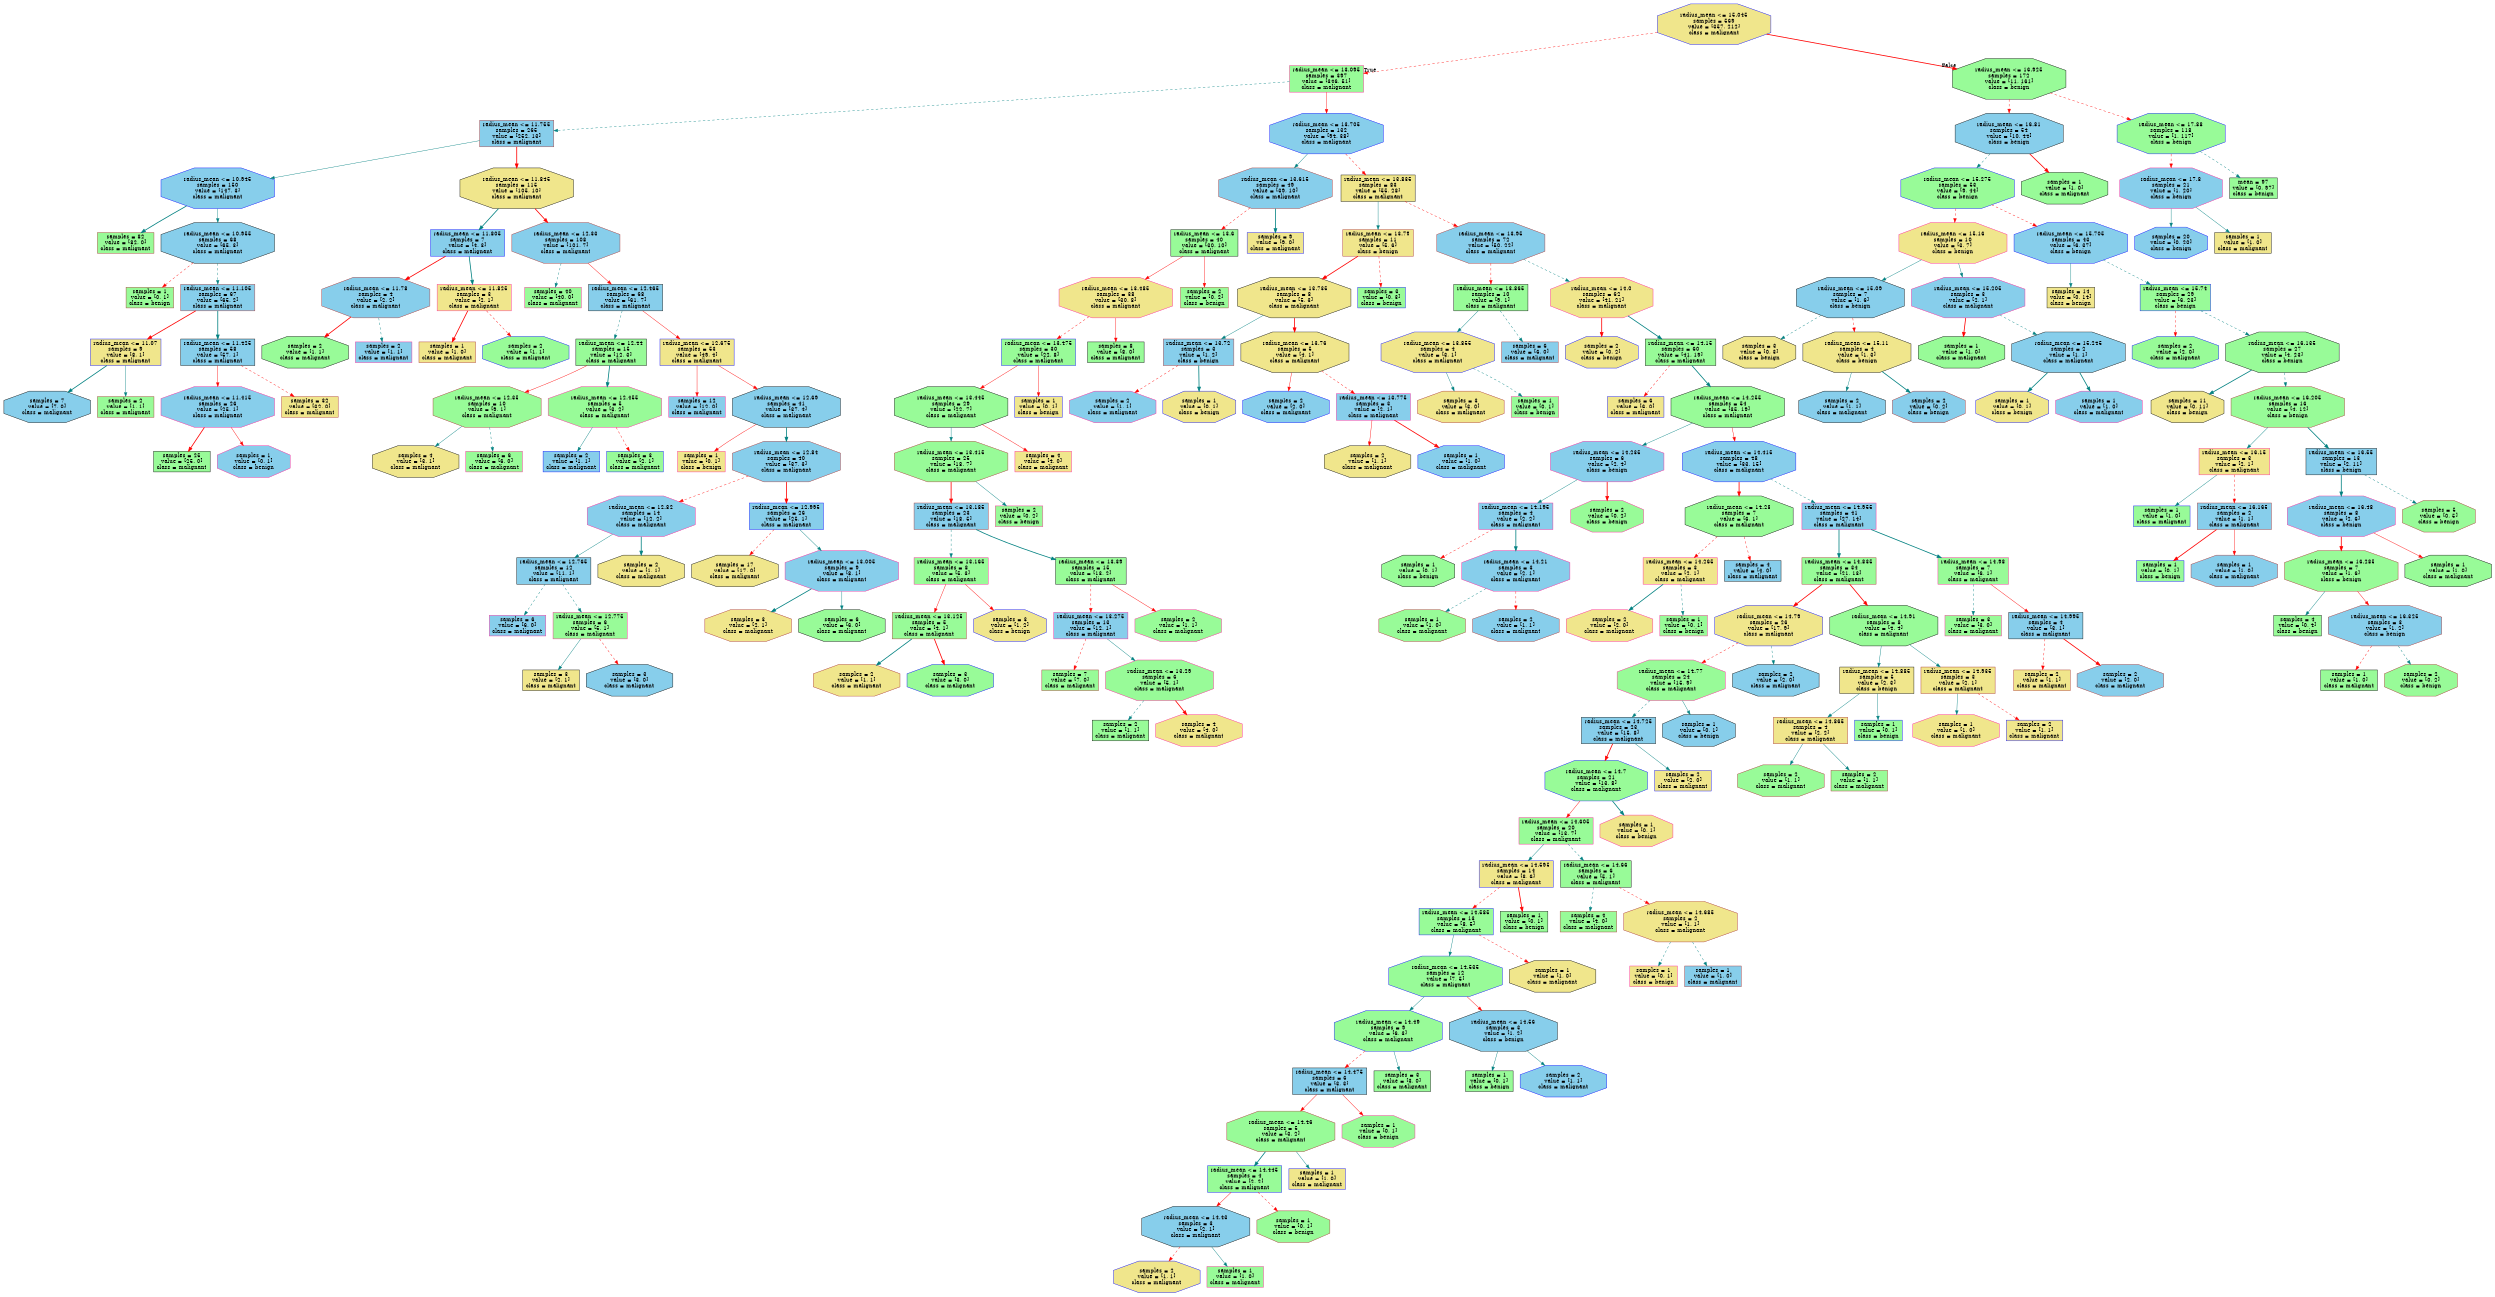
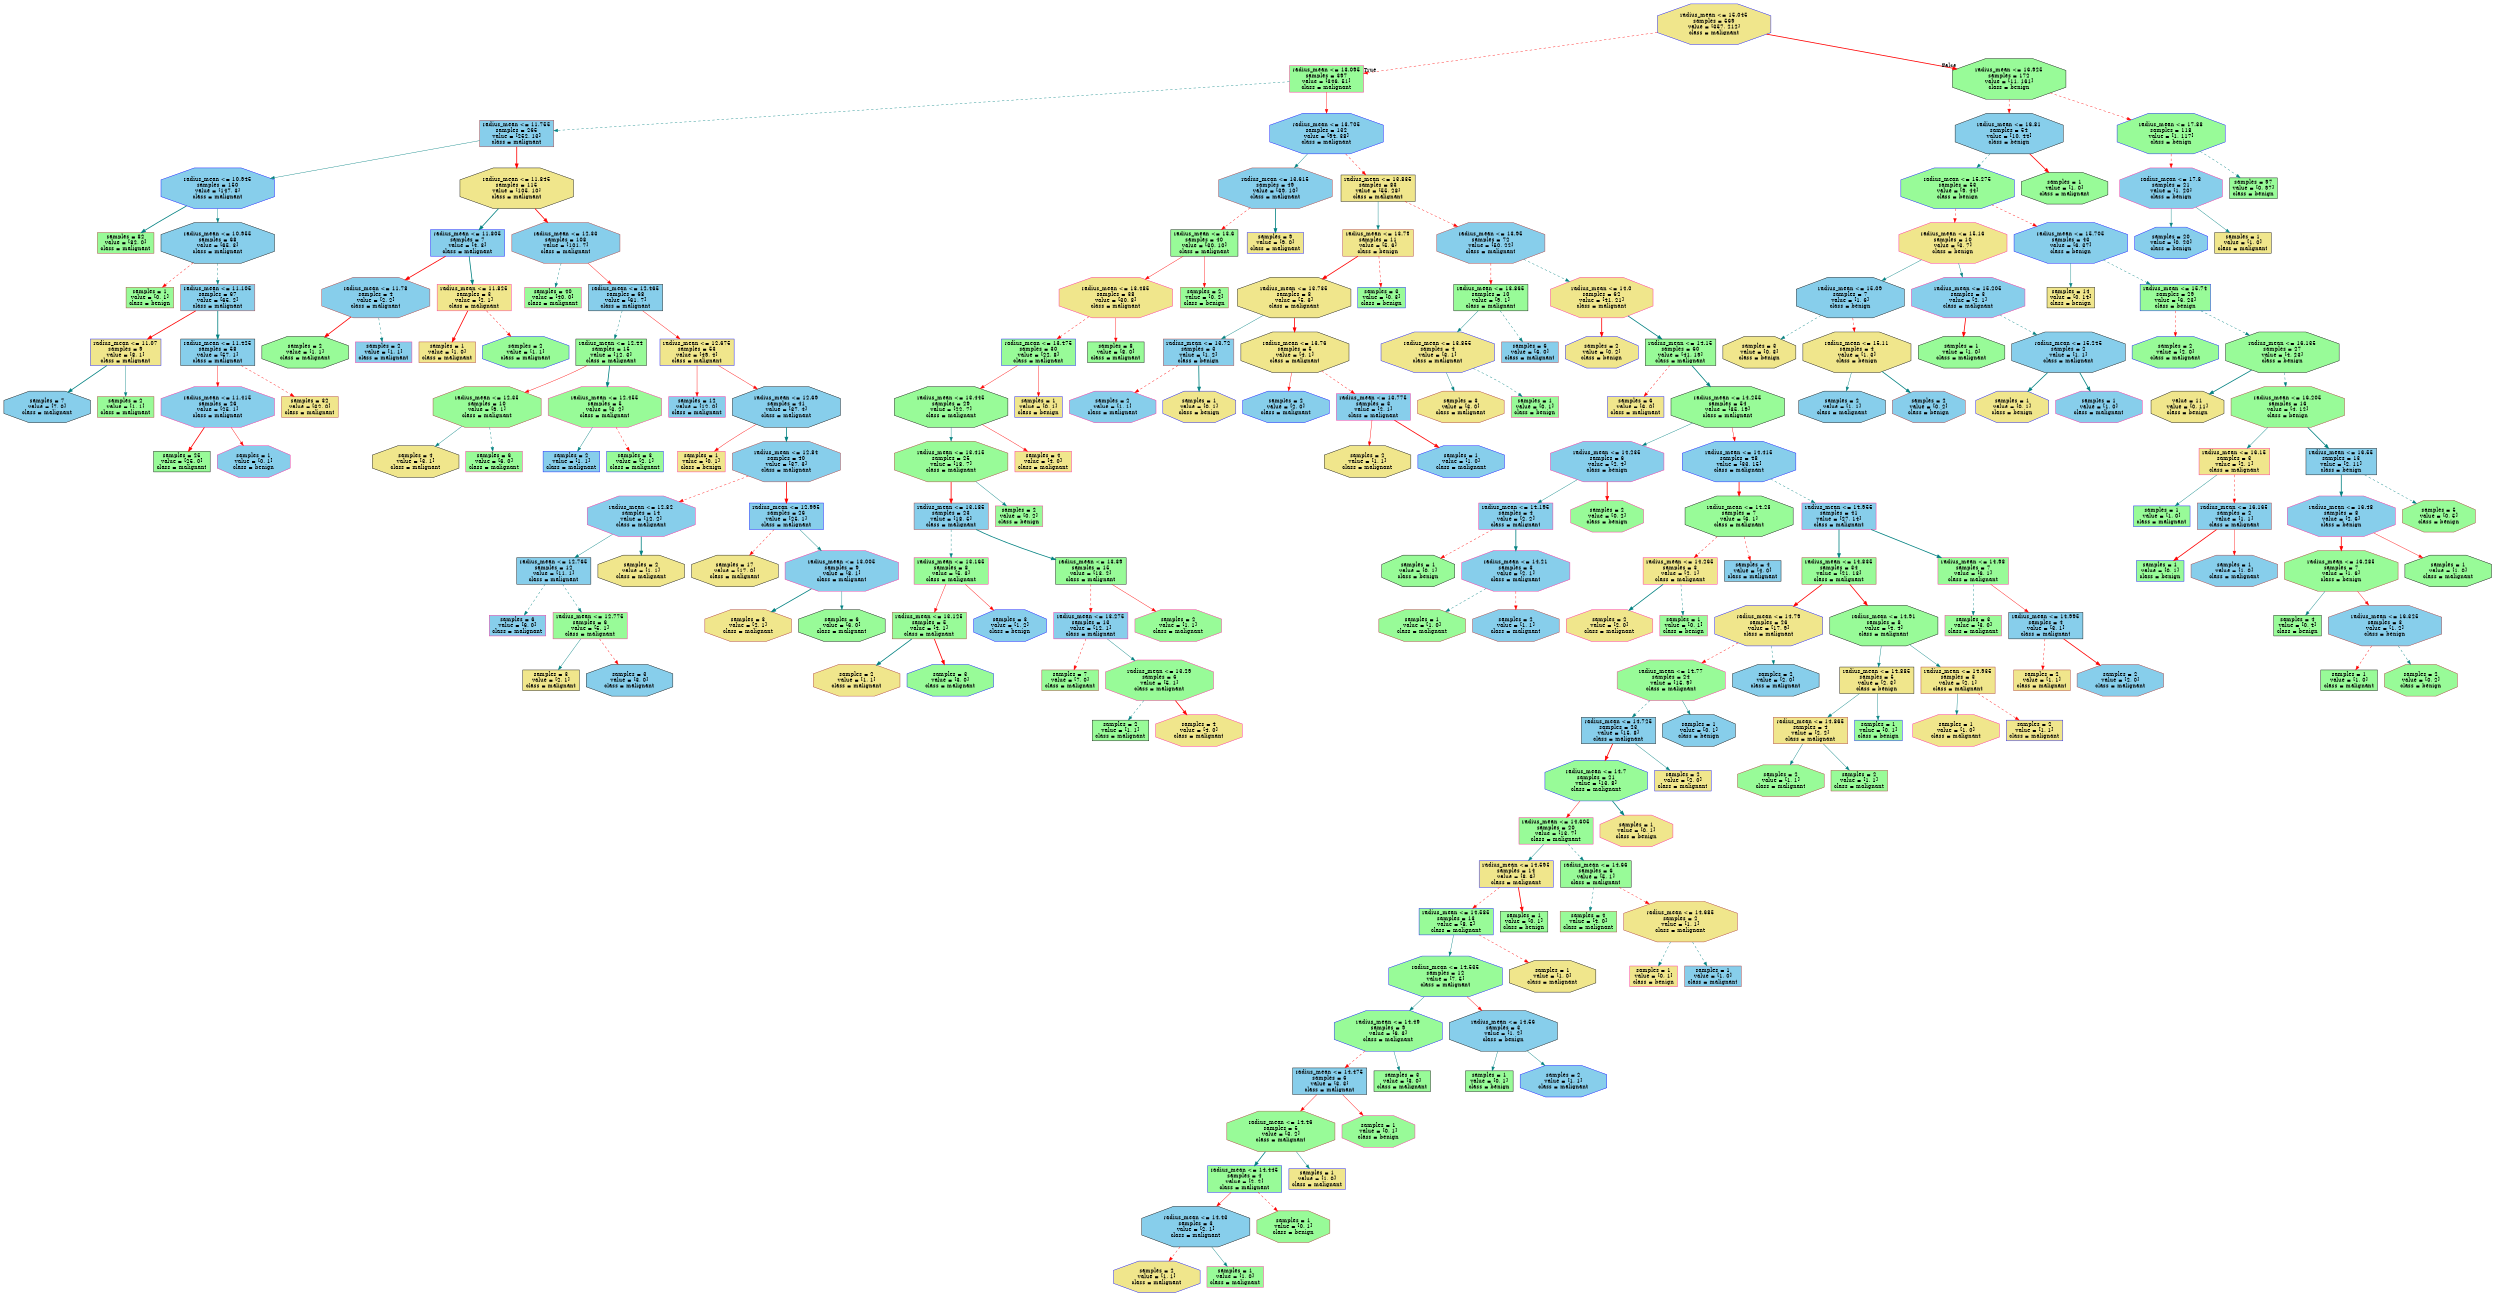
(2253, 188) -> (2253, 188)
(2188, 407) -> (2188, 407)
(1010, 626) -> (1010, 626)
